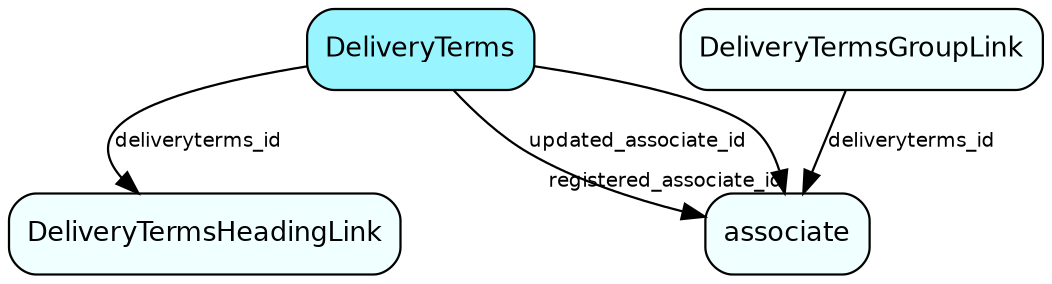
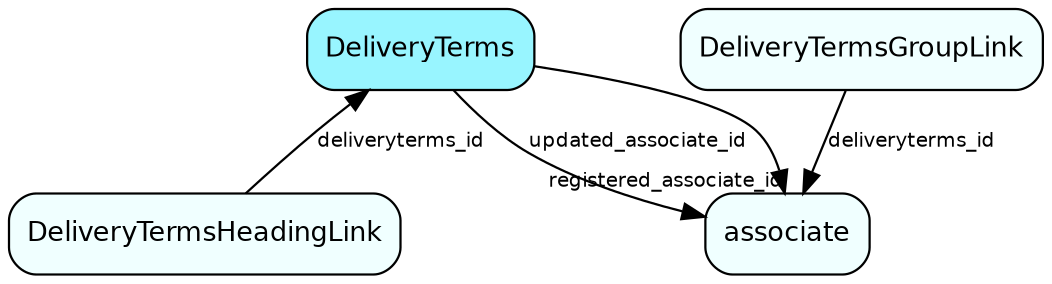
(181, 95) -> (297, 148)
